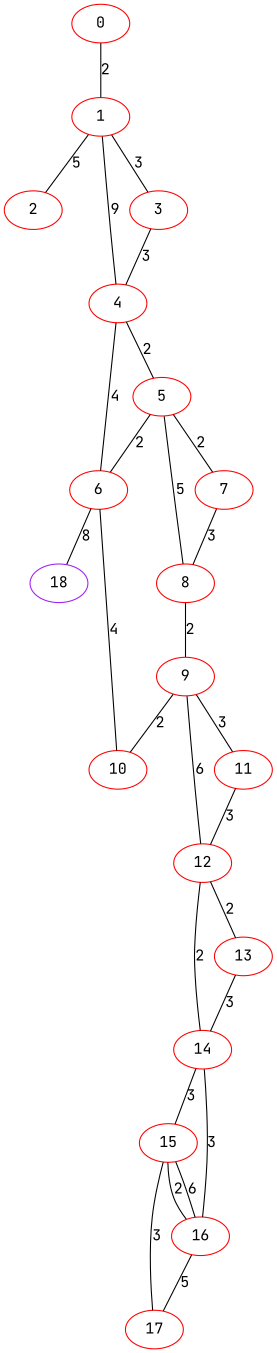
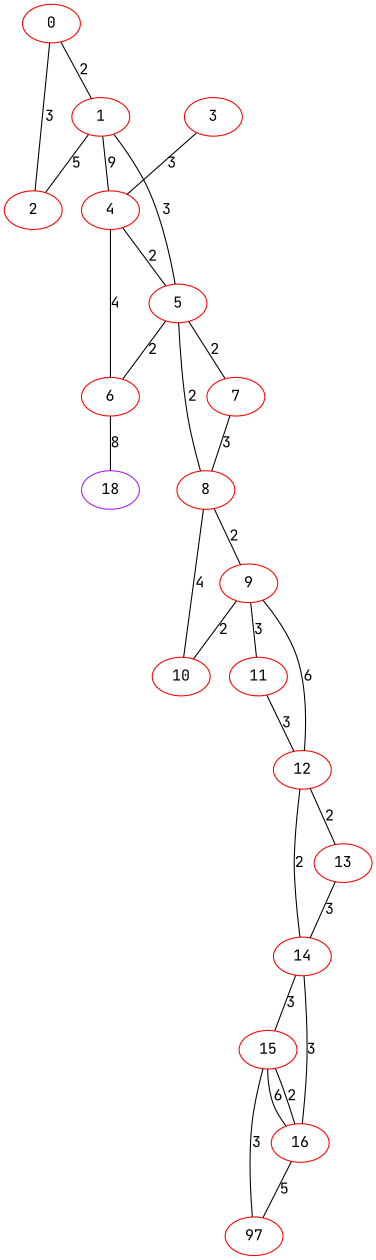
none -> (42, 117)
(130, 164) -> (155, 205)
(181, 490) -> (192, 397)
(108, 630) -> (194, 583)
(154, 1330) -> (254, 1236)
